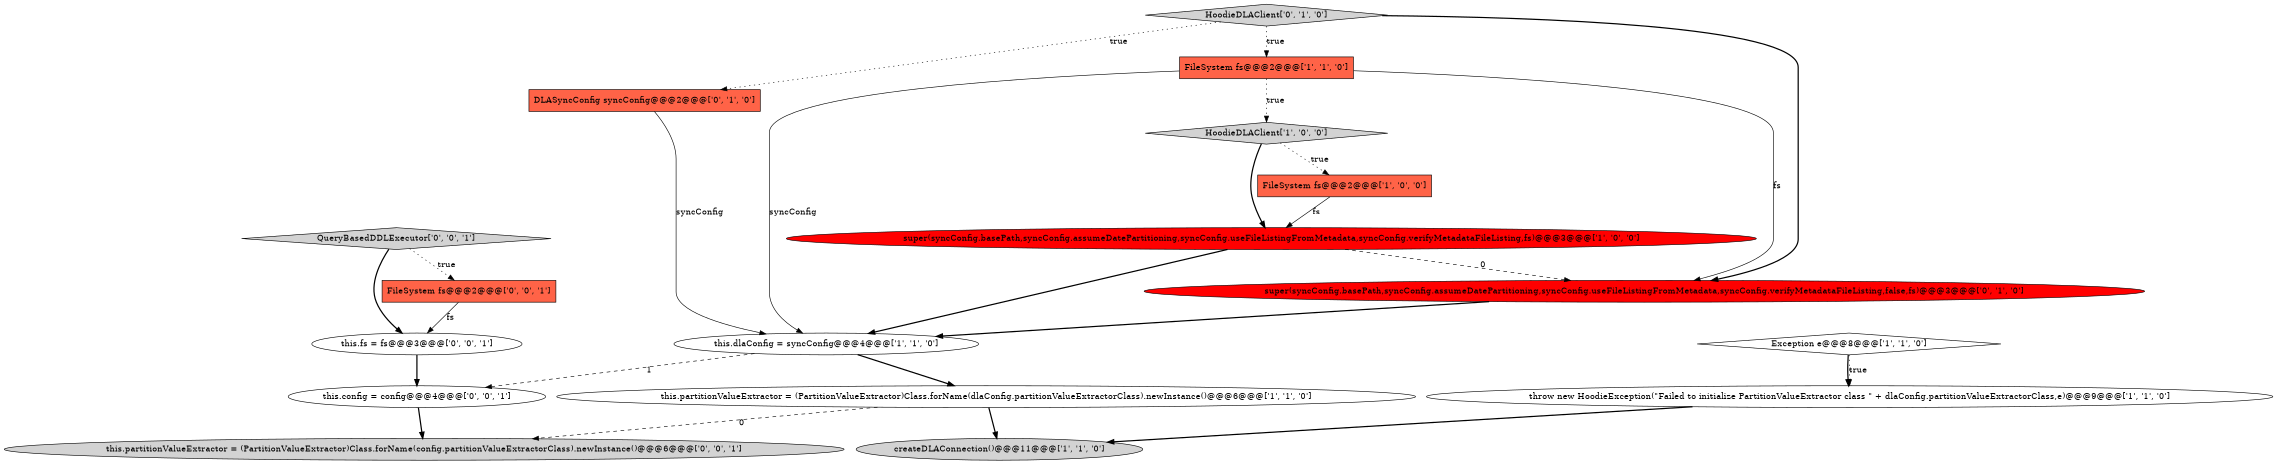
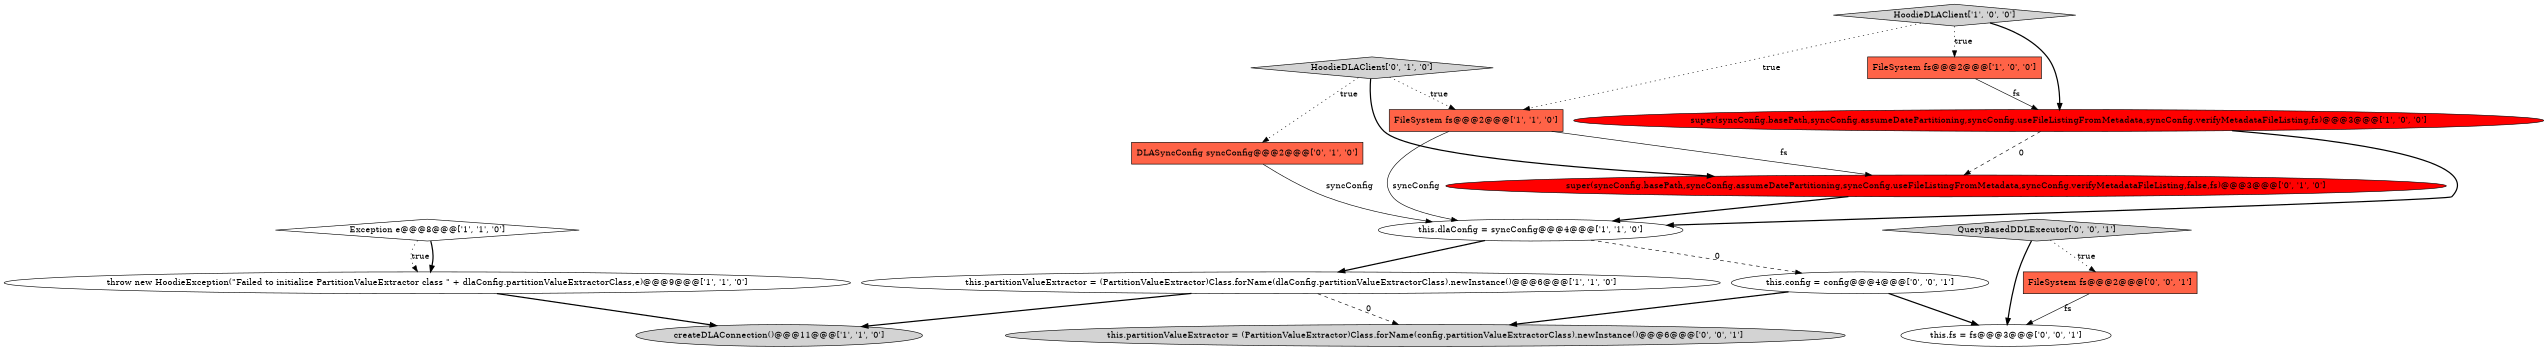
(1267, 97) -> (1725, 66)
(417, 367) -> (1930, 308)
(649, 370) -> (1718, 256)
